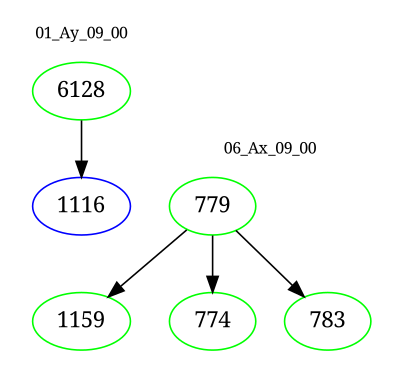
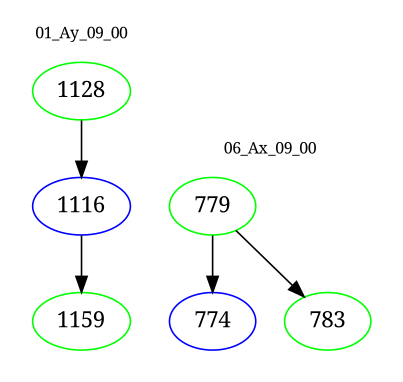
(82, 91) -> (82, 91)
(167, 247) -> (82, 256)
(213, 321) -> (213, 321)
